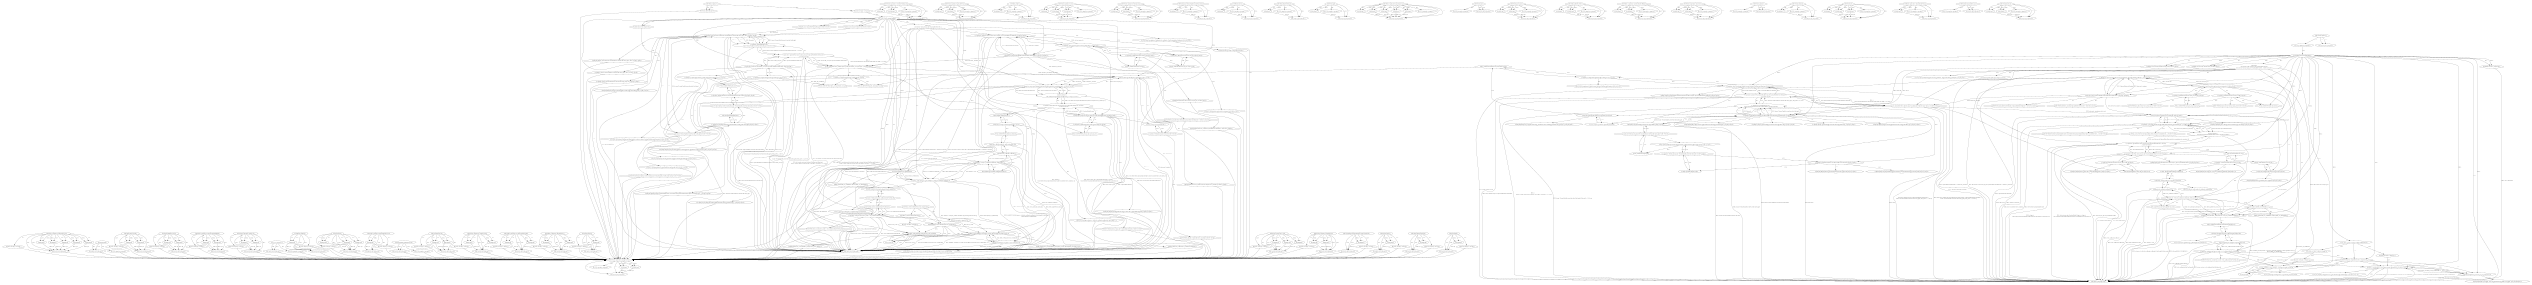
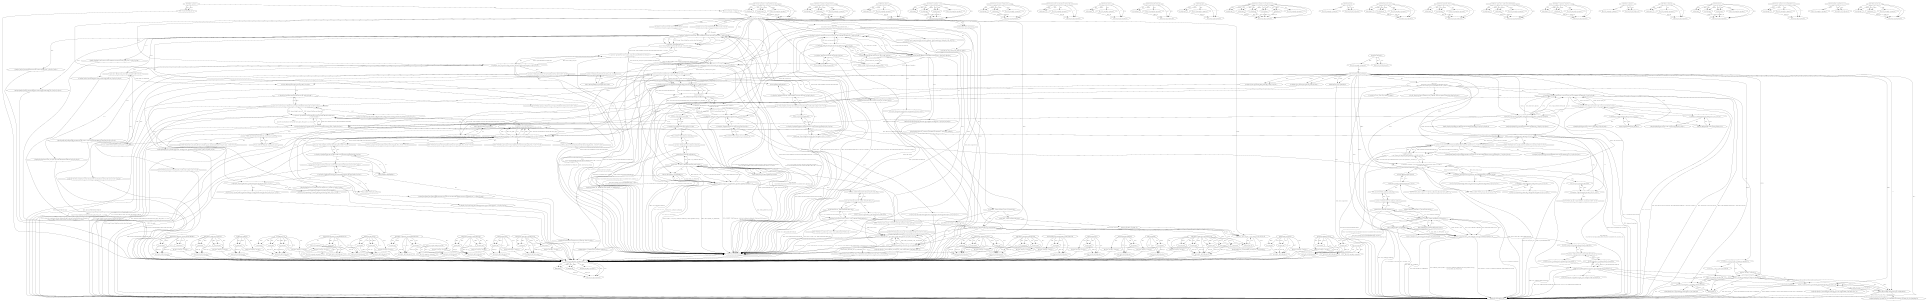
(1537, 74) -> (295, 90)
